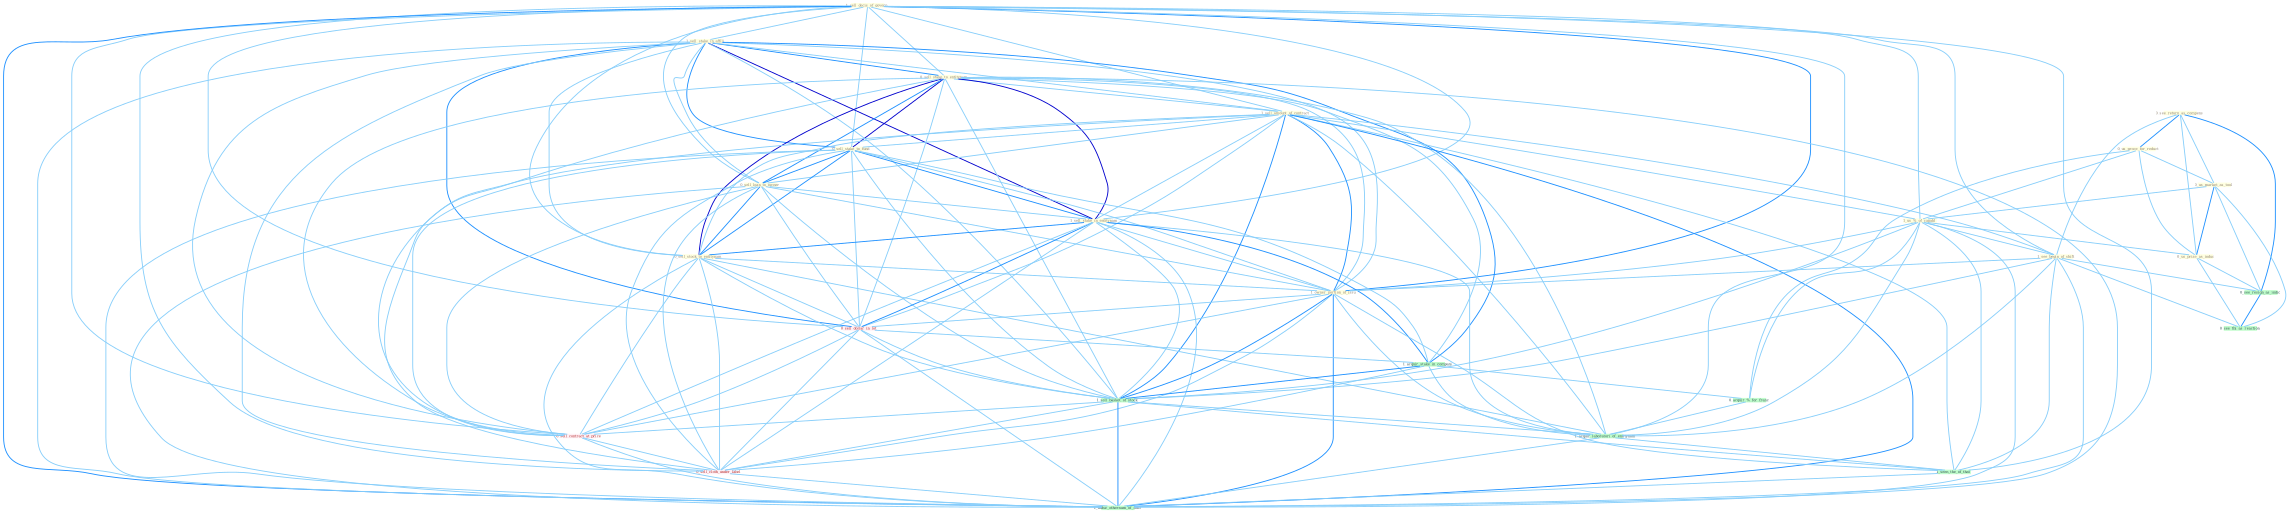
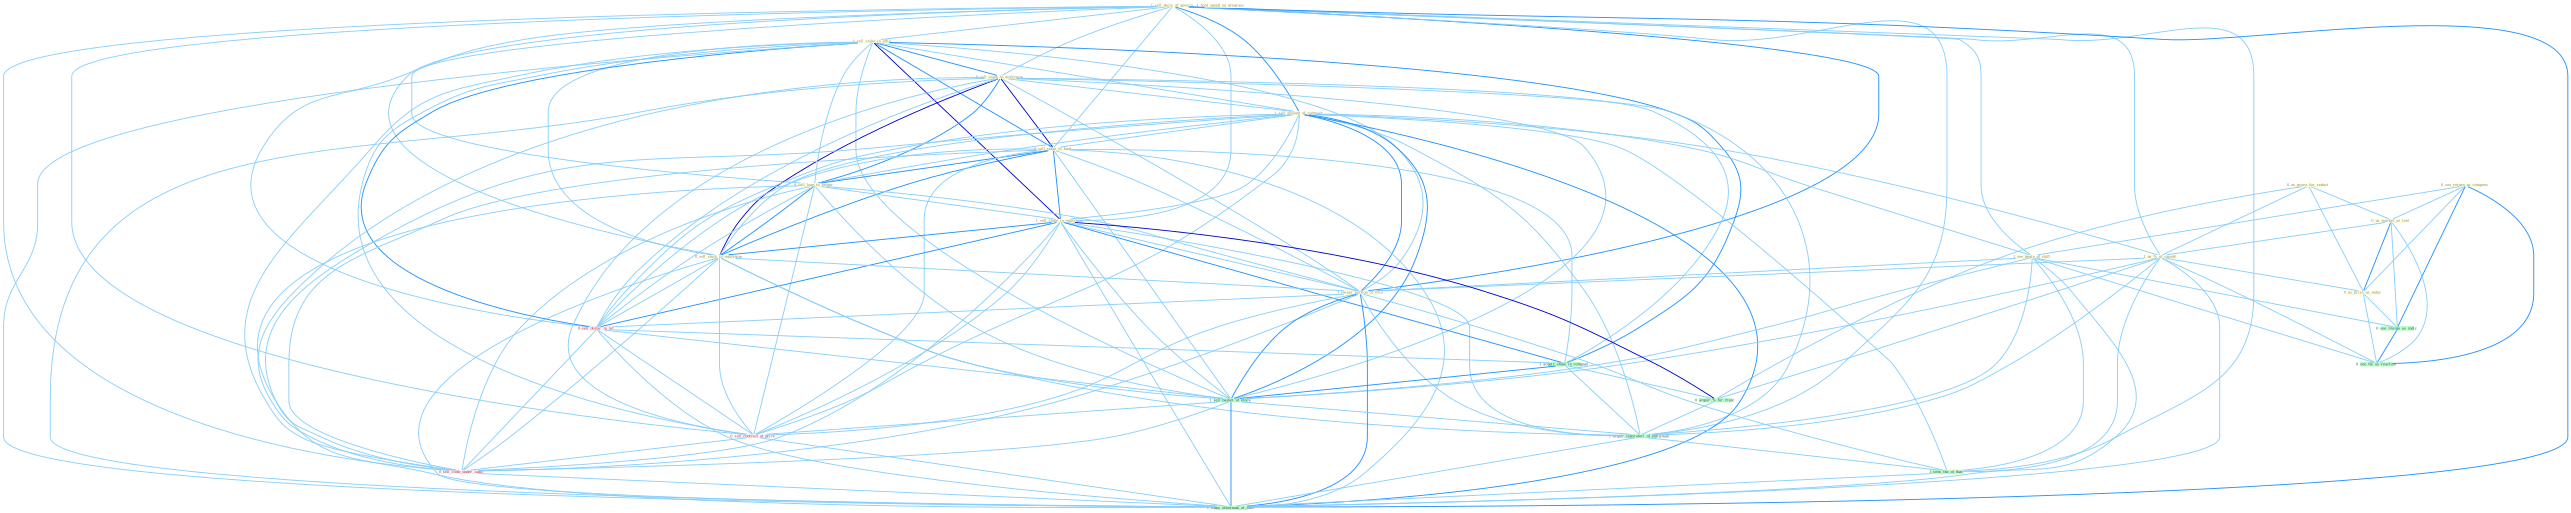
none -> (1221, 5)
(1046, 51) -> (1249, 45)
(1068, 117) -> (1423, 274)
(2160, 131) -> (2530, 310)
(1988, 239) -> (2269, 309)
(1080, 432) -> (653, 159)
(1535, 438) -> none
